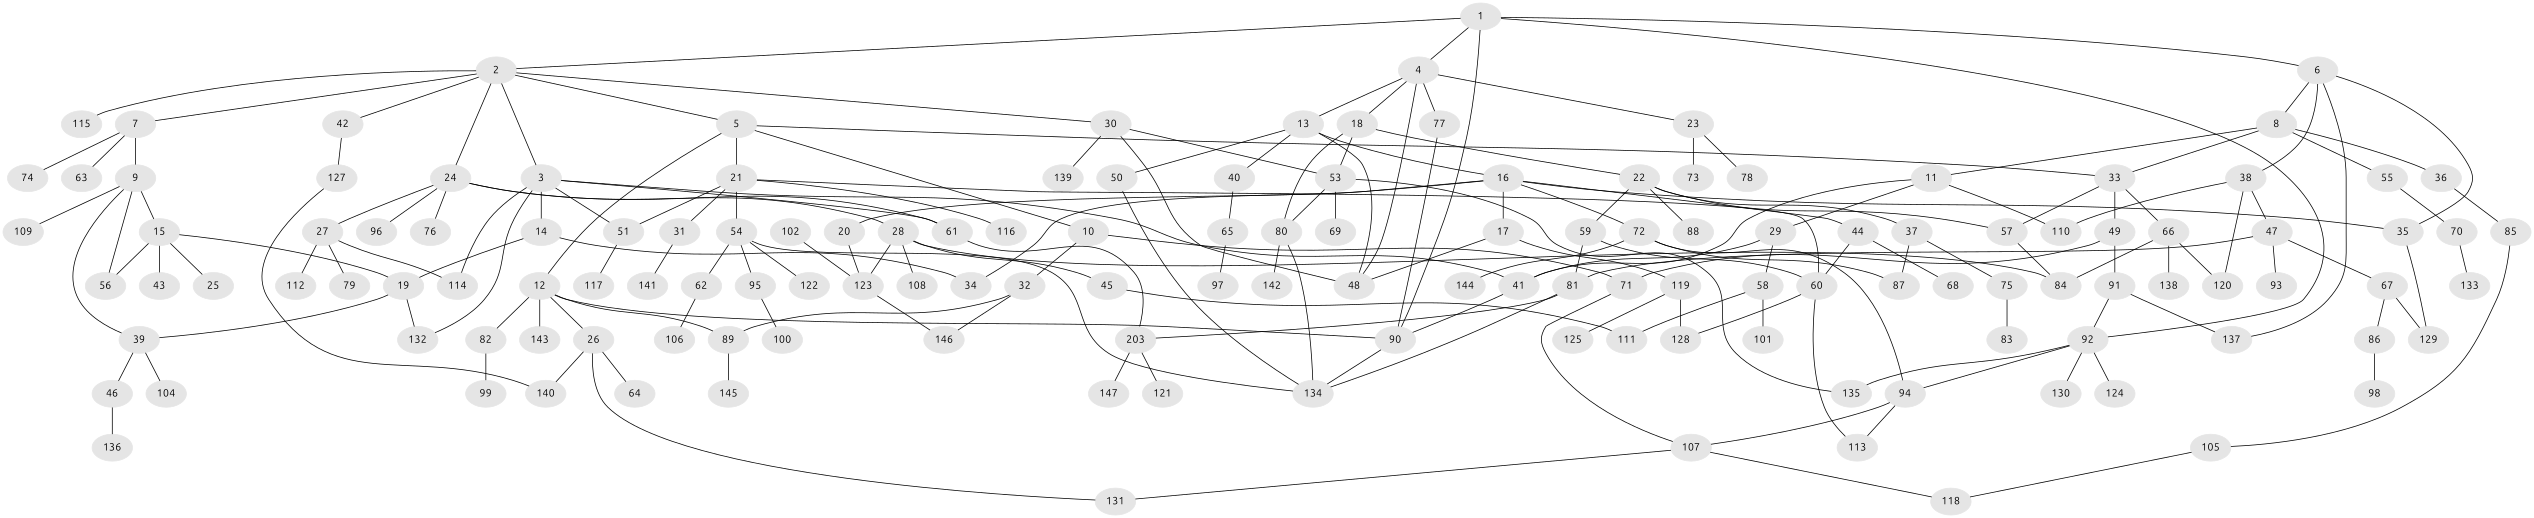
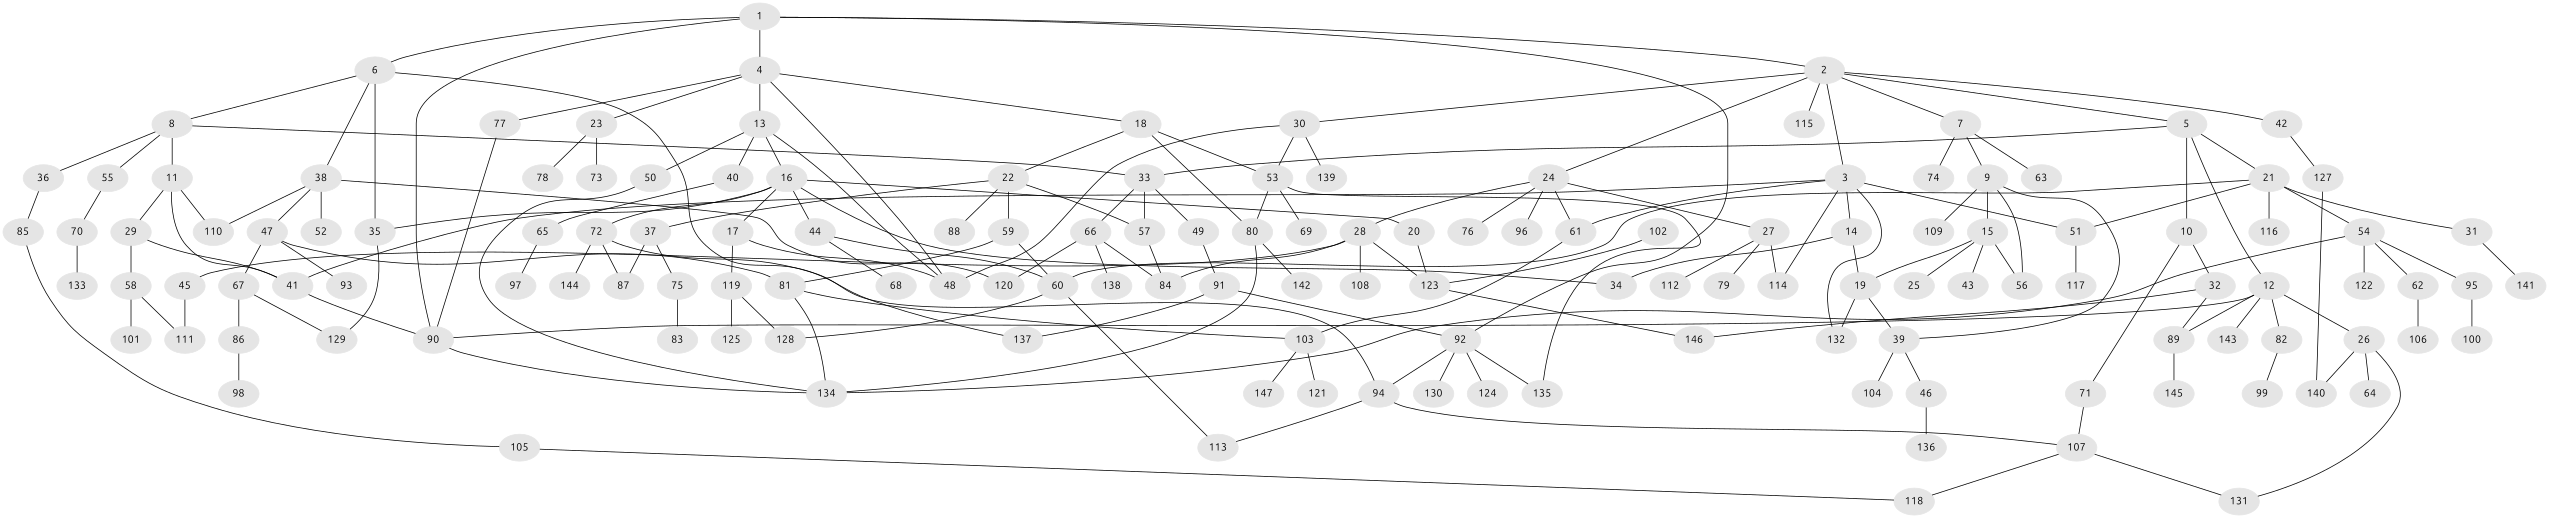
none -> (321, 232)
(1894, 261) -> none
(1136, 340) -> (1305, 340)
